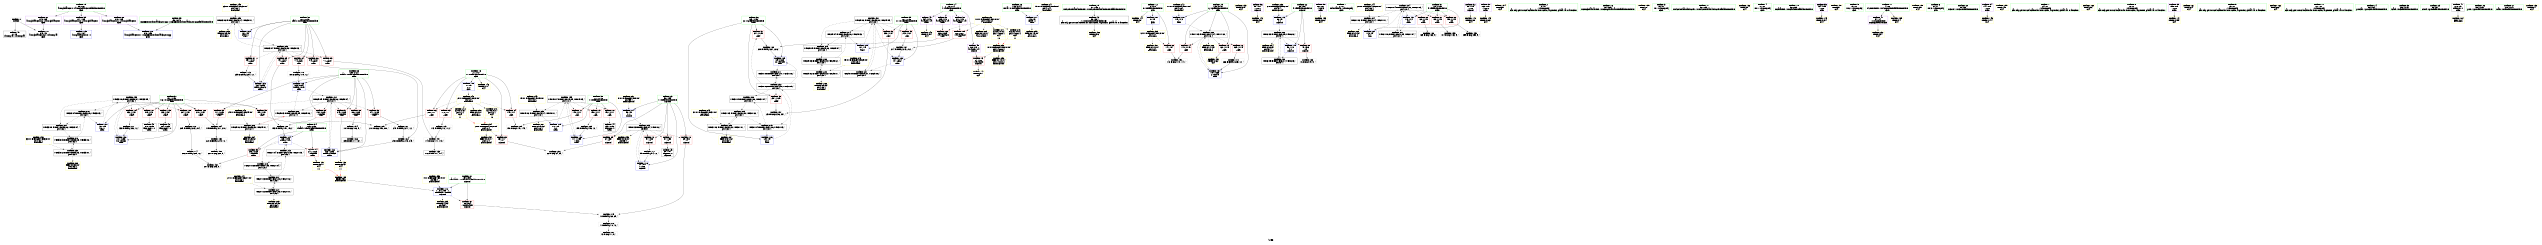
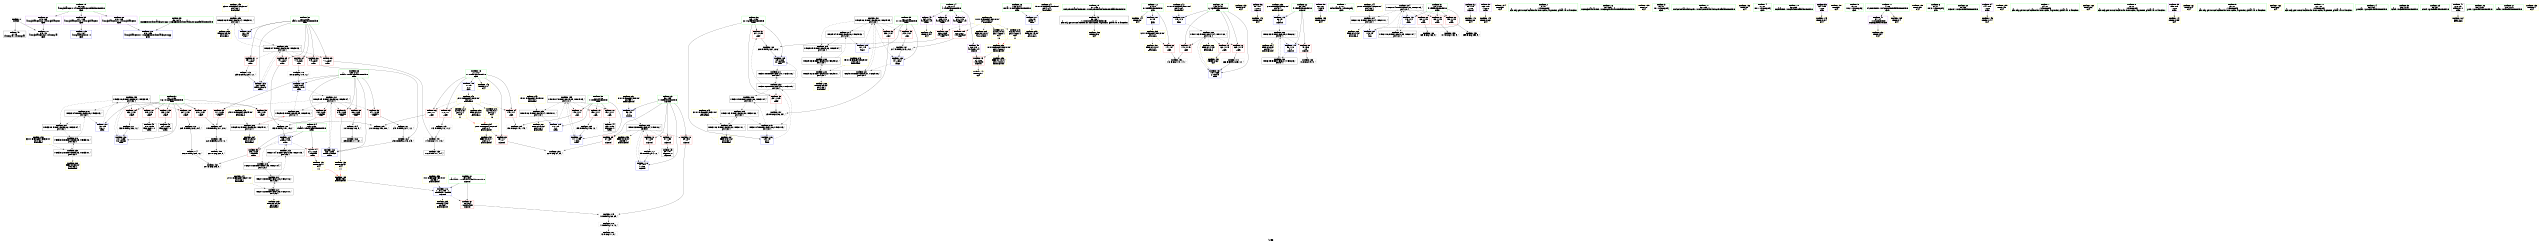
(1213, 21) -> (1232, 26)
(897, 64) -> (897, 64)
